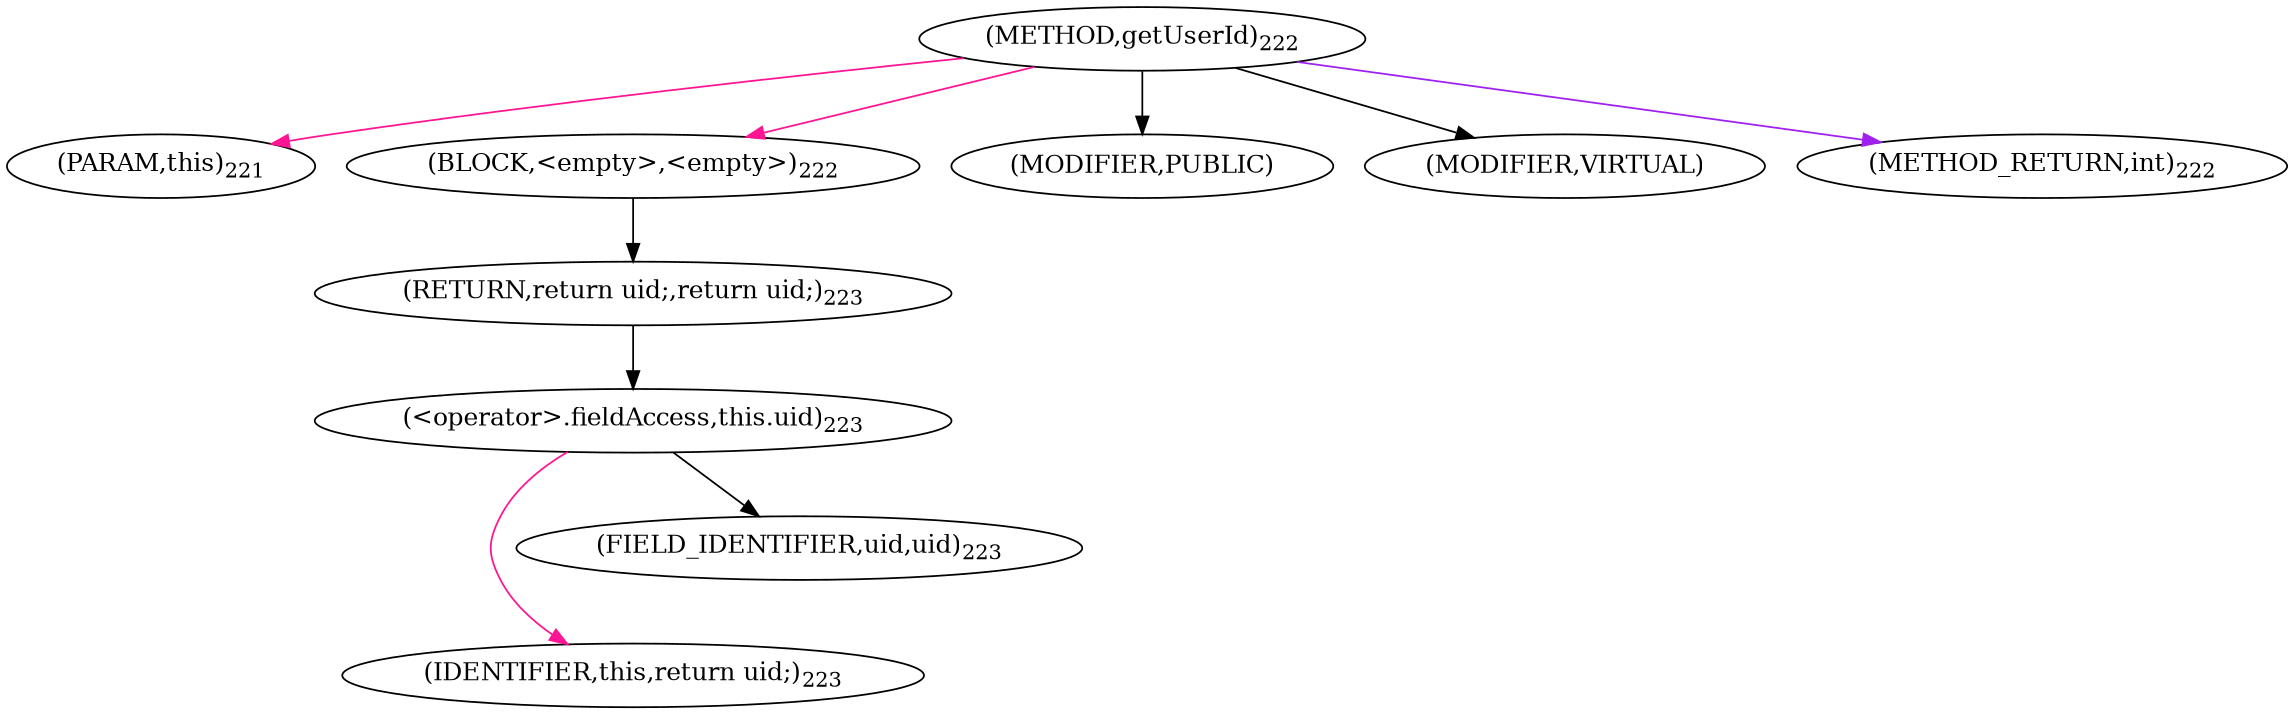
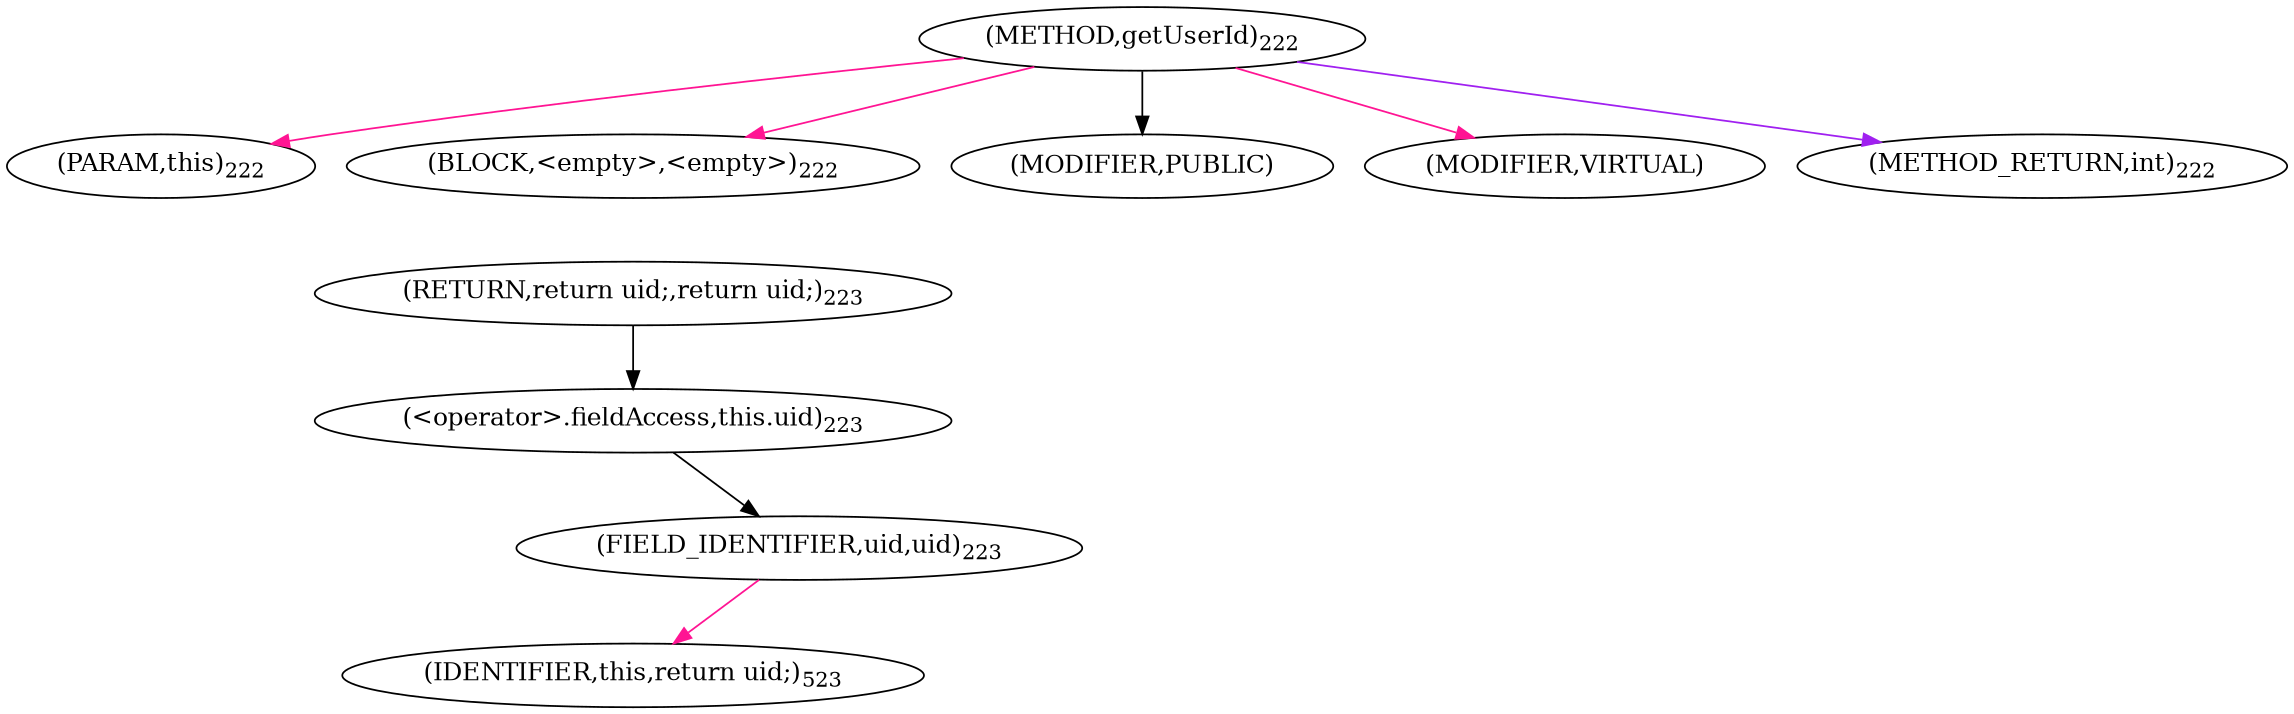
(1346, 100) -> (1346, 100)
(245, 164) -> (245, 164)
(633, 221) -> none
(492, 539) -> (724, 606)
(822, 673) -> (822, 673)
